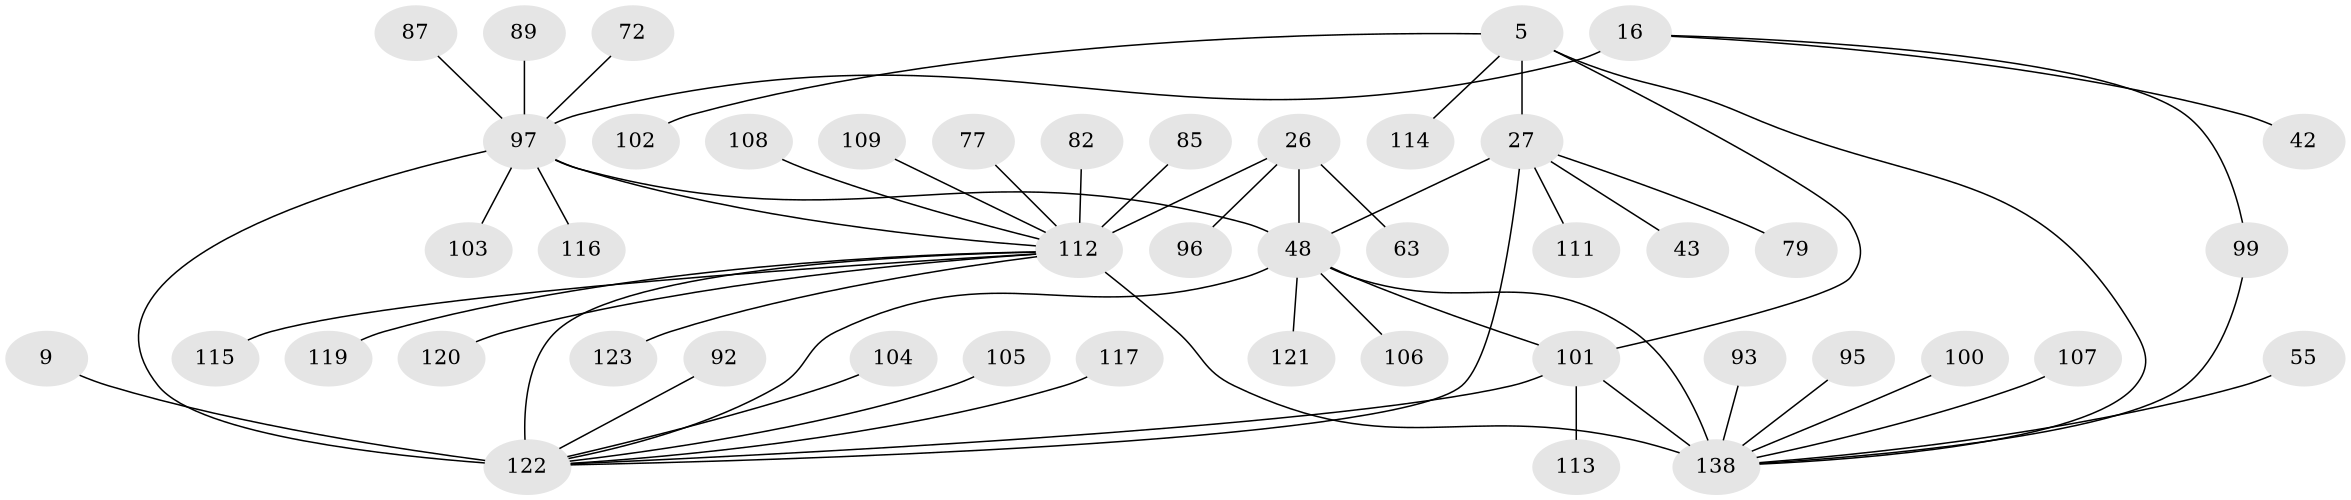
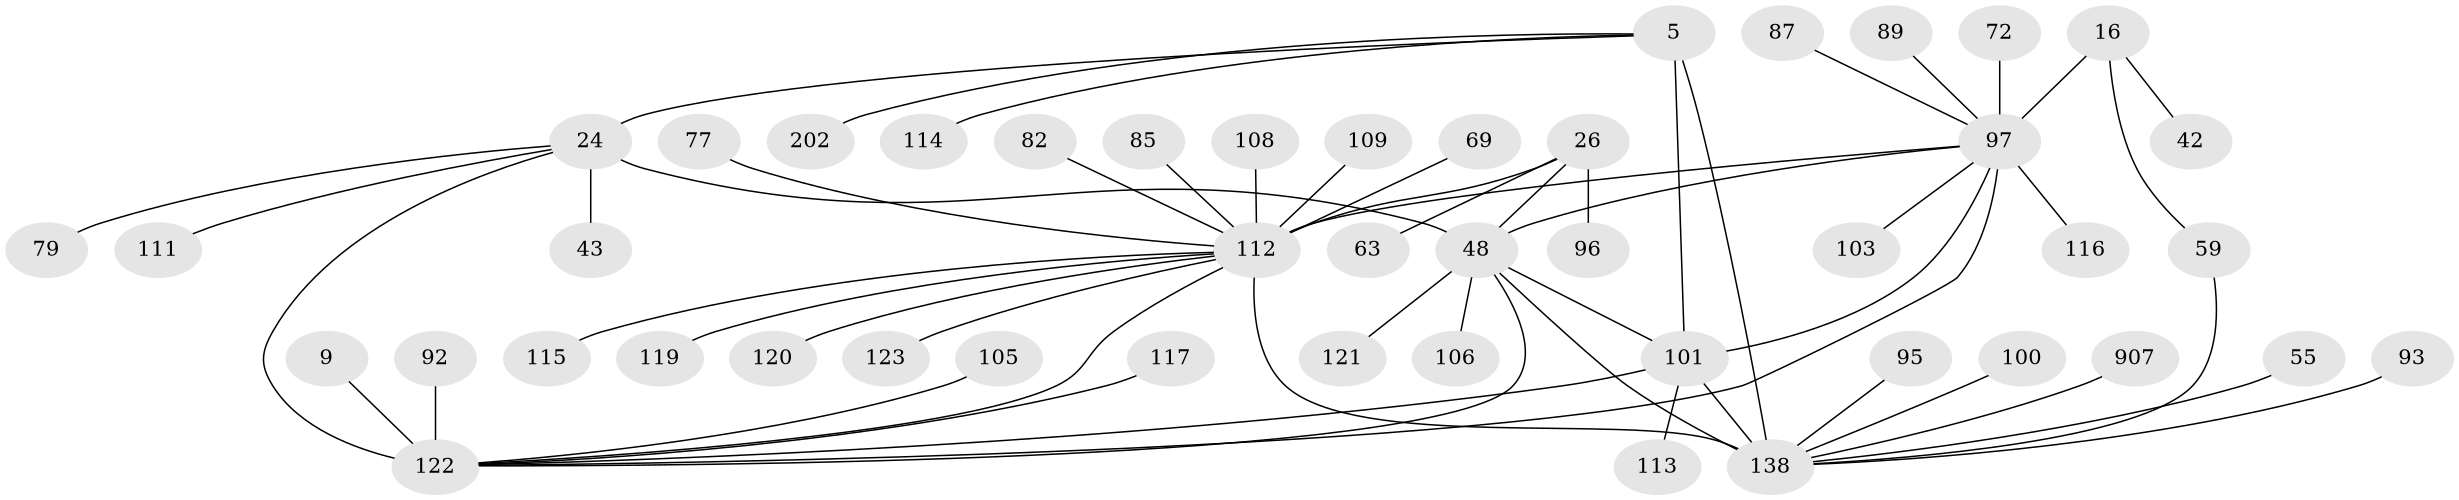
(636, 142) -> (811, 142)
none -> (1480, 142)
(1522, 142) -> (591, 142)
(2247, 250) -> (2209, 250)
none -> (1885, 296)
(894, 359) -> none
(2078, 359) -> (2135, 359)
